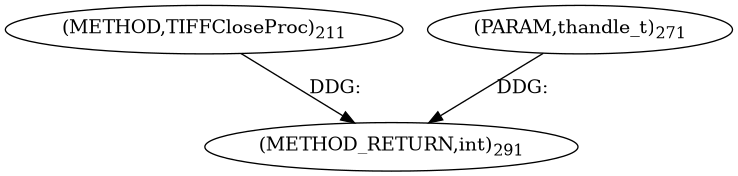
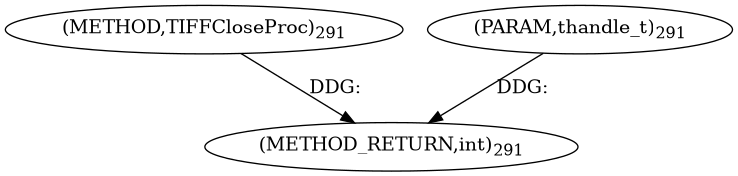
(331, 28) -> (331, 28)
(671, 28) -> (671, 28)
